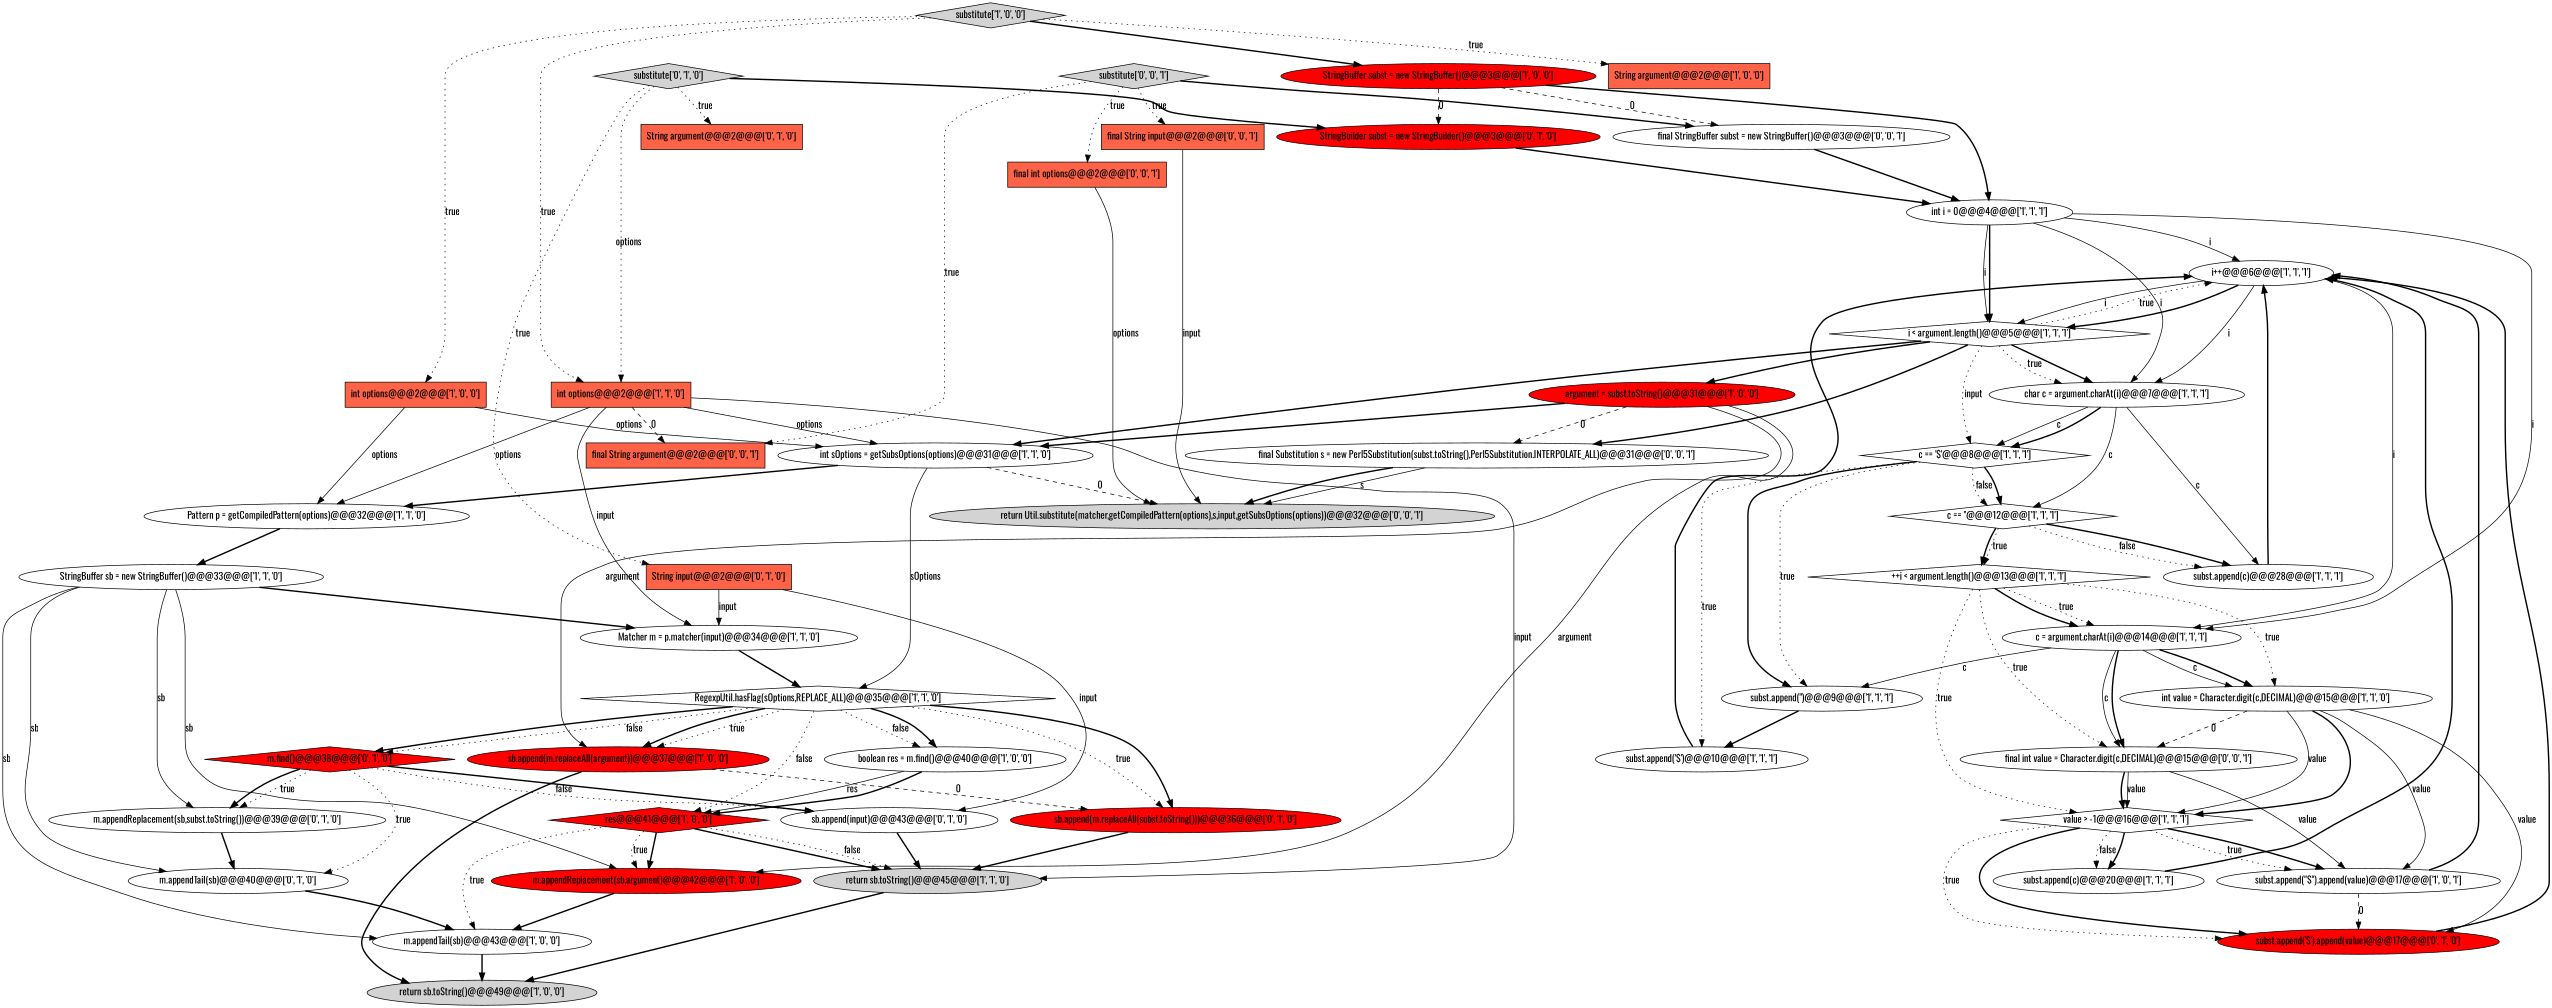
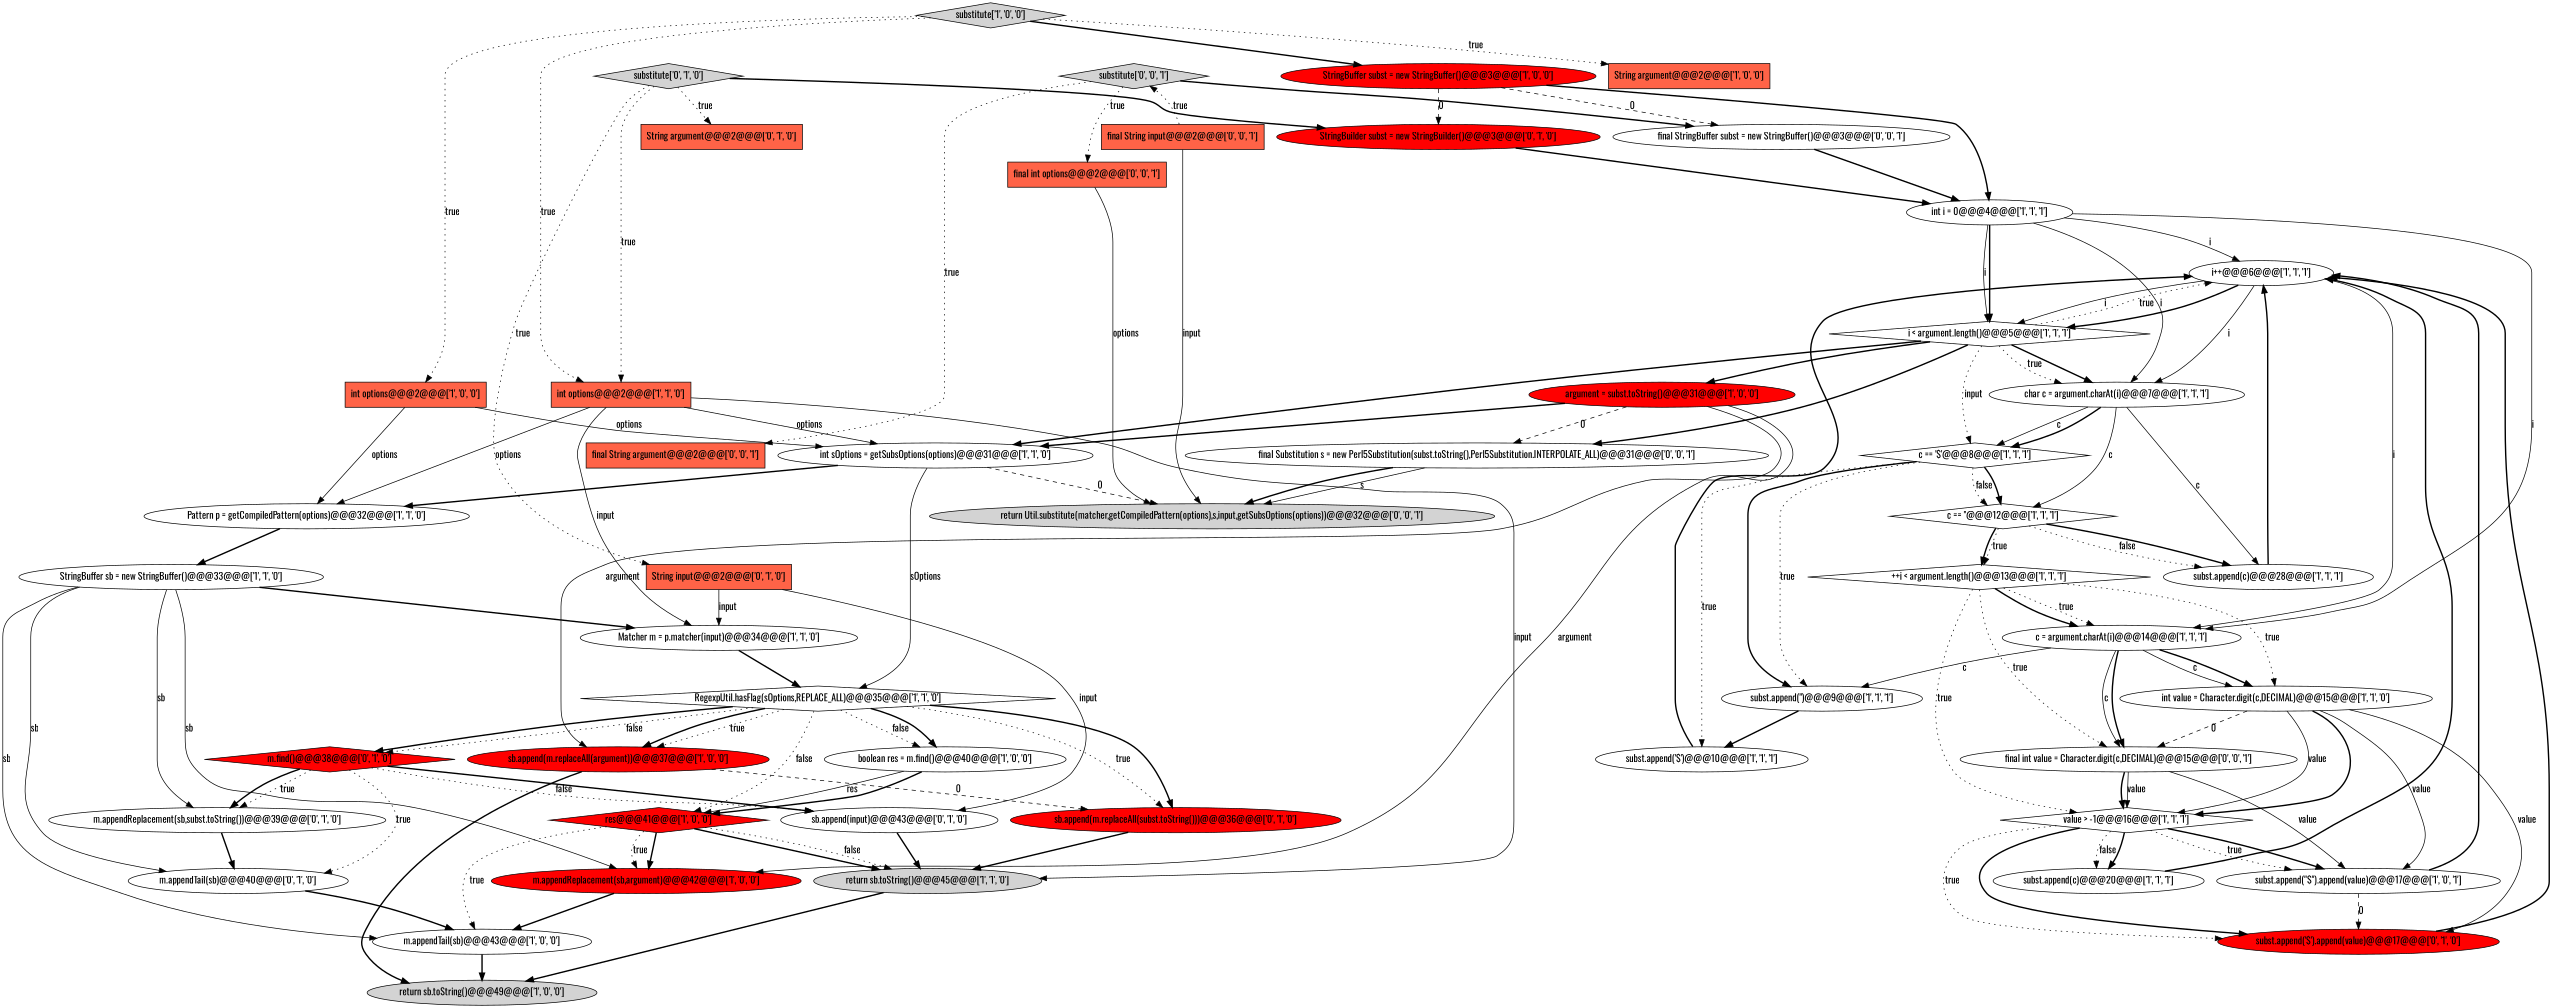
(1147, 105) -> (1170, 105)
(629, 243) -> (629, 243)
(646, 422) -> none
